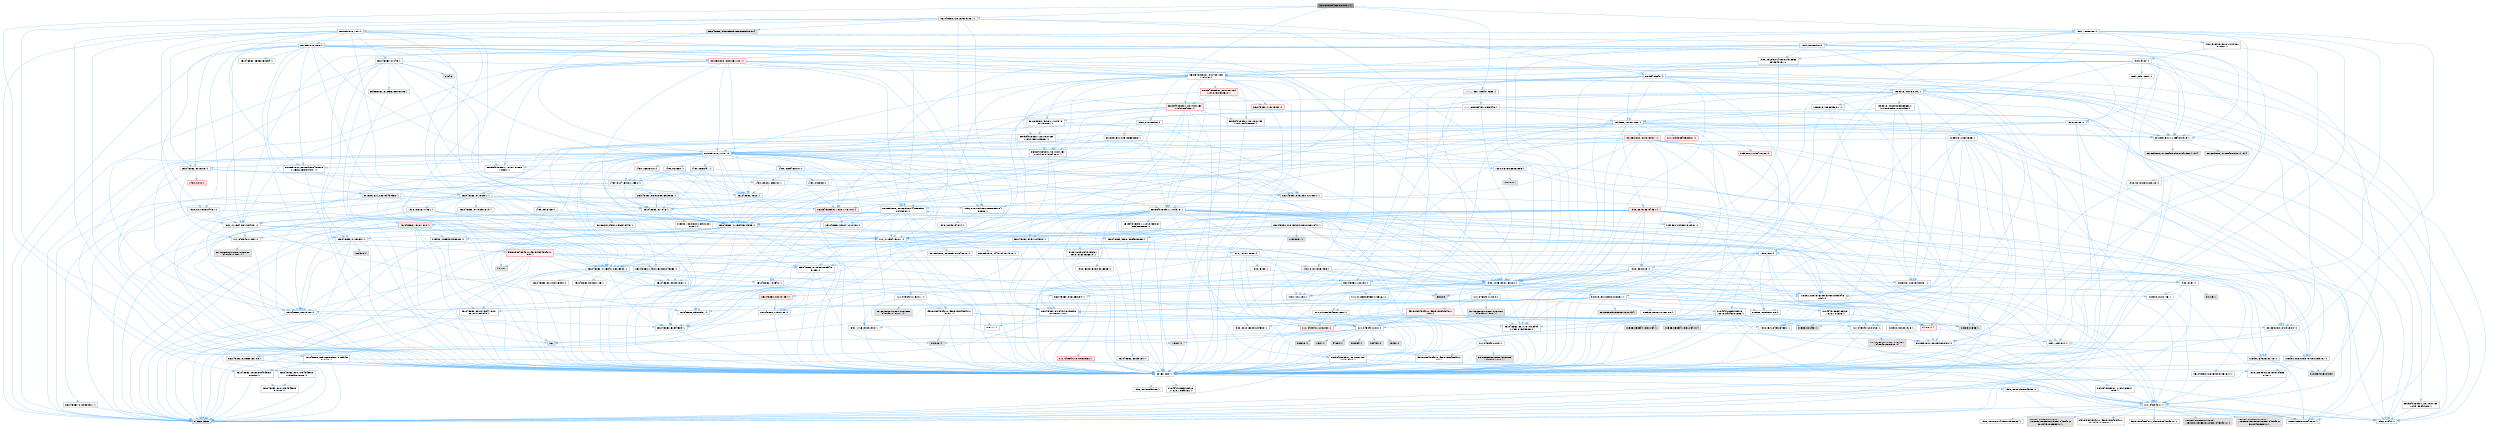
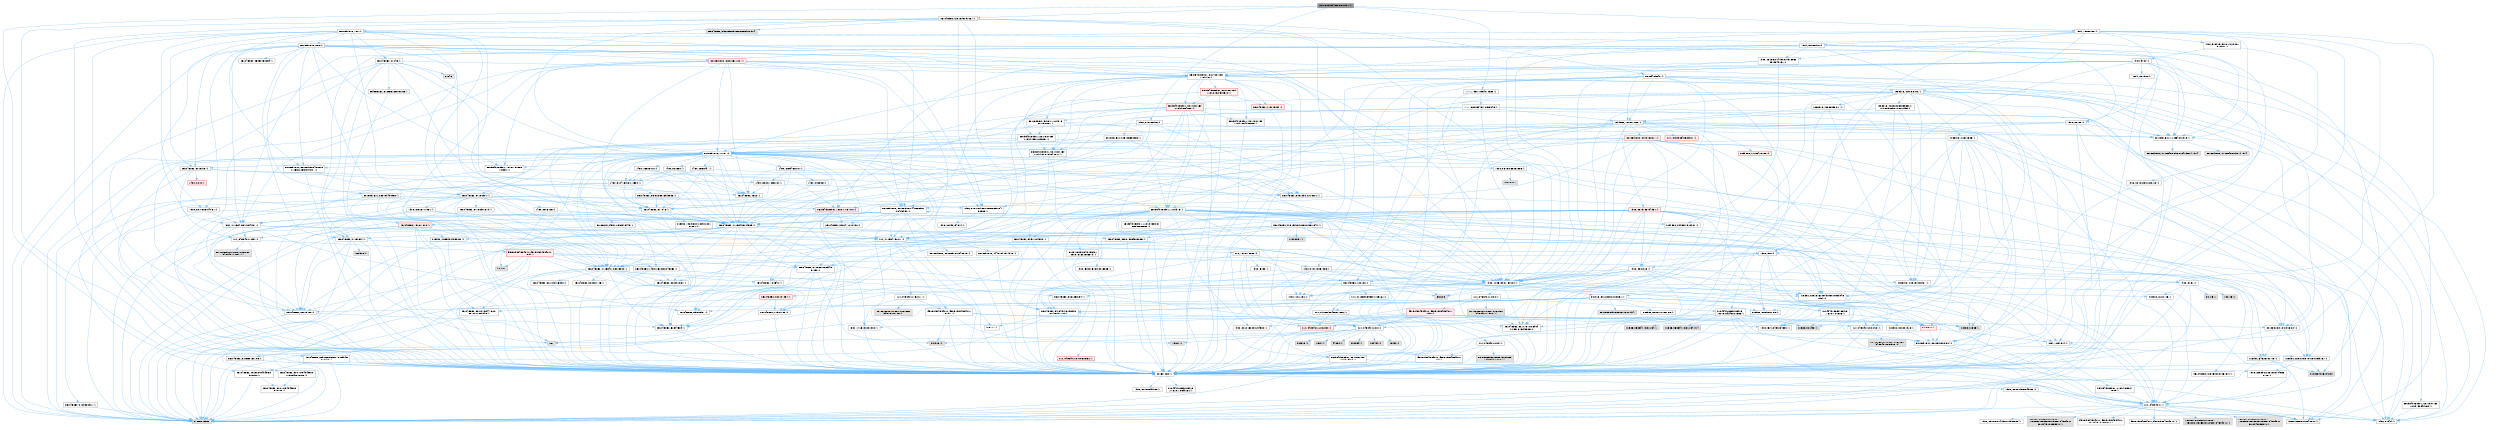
none -> (1250, 32)
(2142, 76) -> (2142, 76)
(540, 89) -> (615, 39)
none -> (2230, 297)
(893, 312) -> (893, 312)
(1133, 359) -> none
